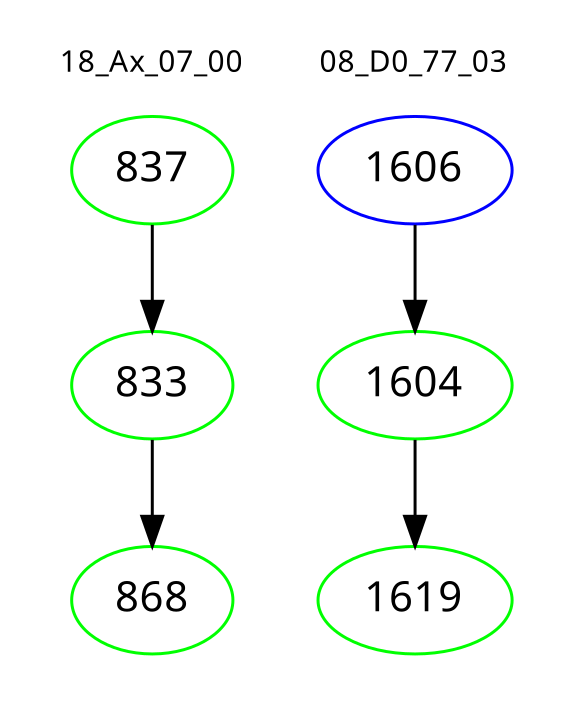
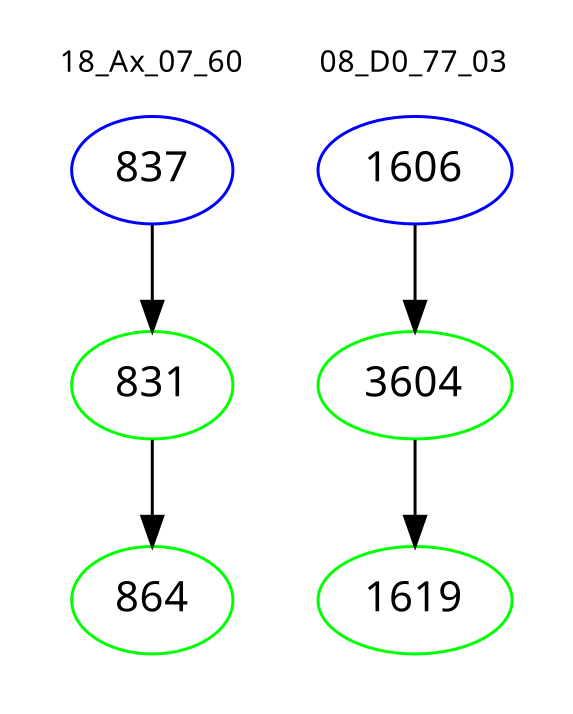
(152, 64) -> (152, 64)
(152, 170) -> (152, 170)
(152, 385) -> (152, 385)
(415, 385) -> (415, 385)
(152, 600) -> (152, 600)
